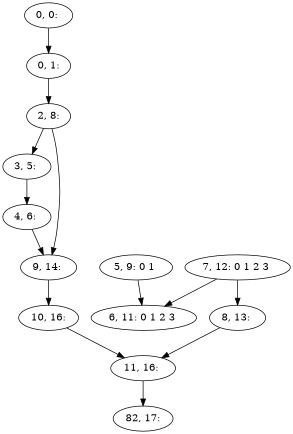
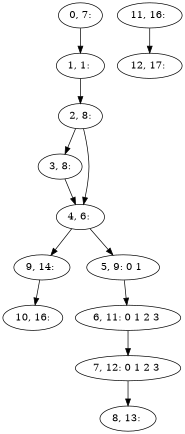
(49, 15) -> (80, 15)
(49, 66) -> (80, 66)
(27, 167) -> (60, 167)
(60, 188) -> (89, 163)
none -> (99, 239)
(194, 291) -> (128, 340)
(92, 341) -> none
(194, 341) -> none
(143, 419) -> (150, 66)
